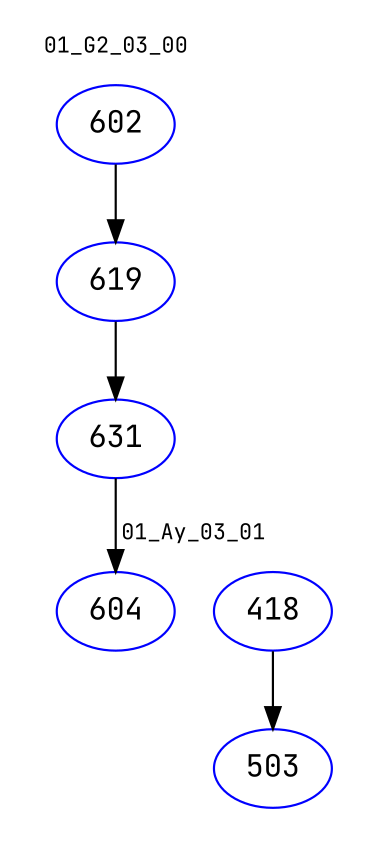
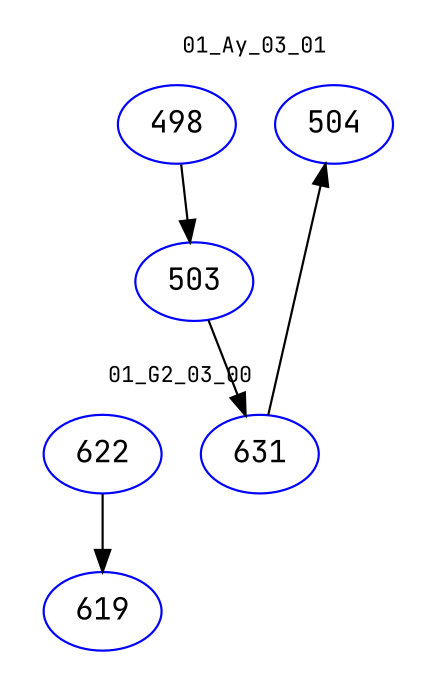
(116, 124) -> (103, 454)
(116, 350) -> (228, 371)
(116, 611) -> (334, 124)
(273, 611) -> (177, 124)
